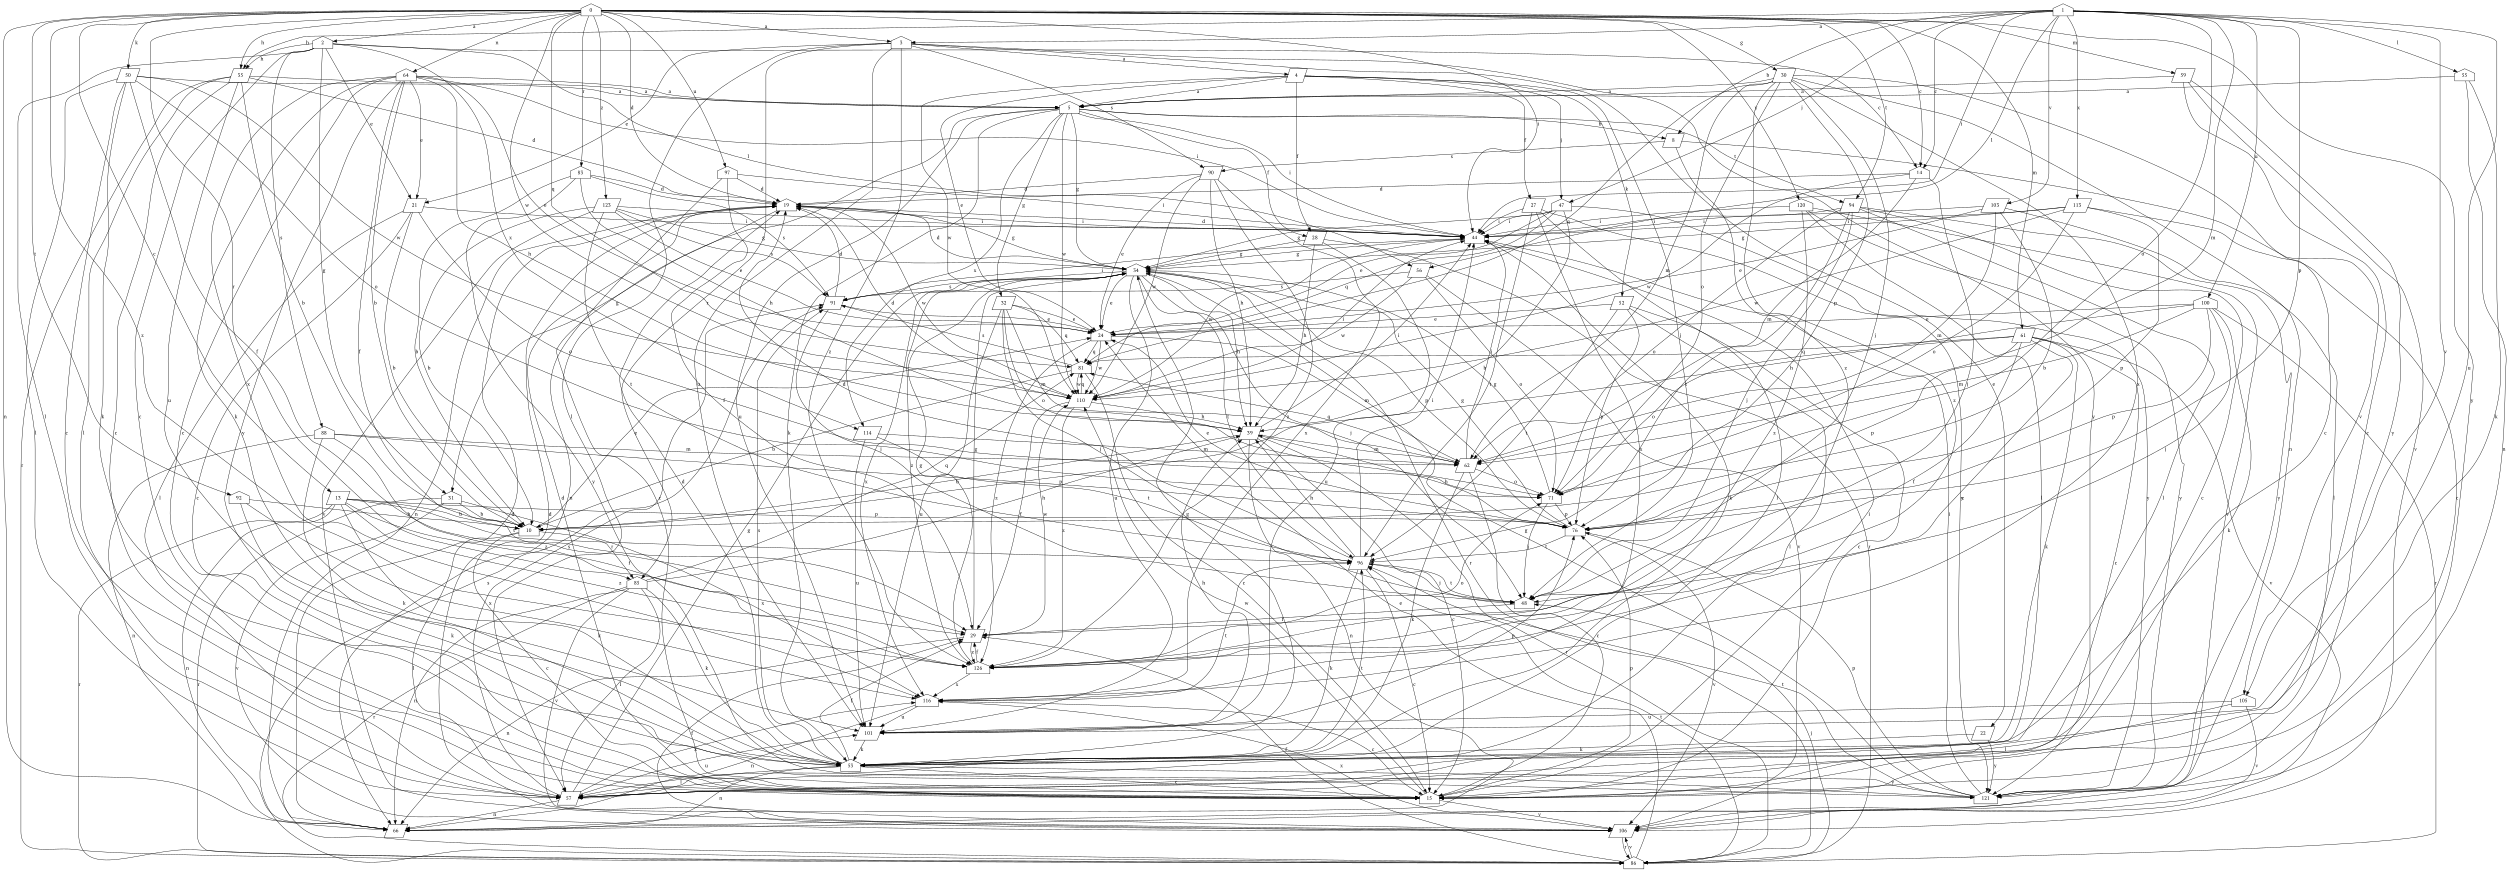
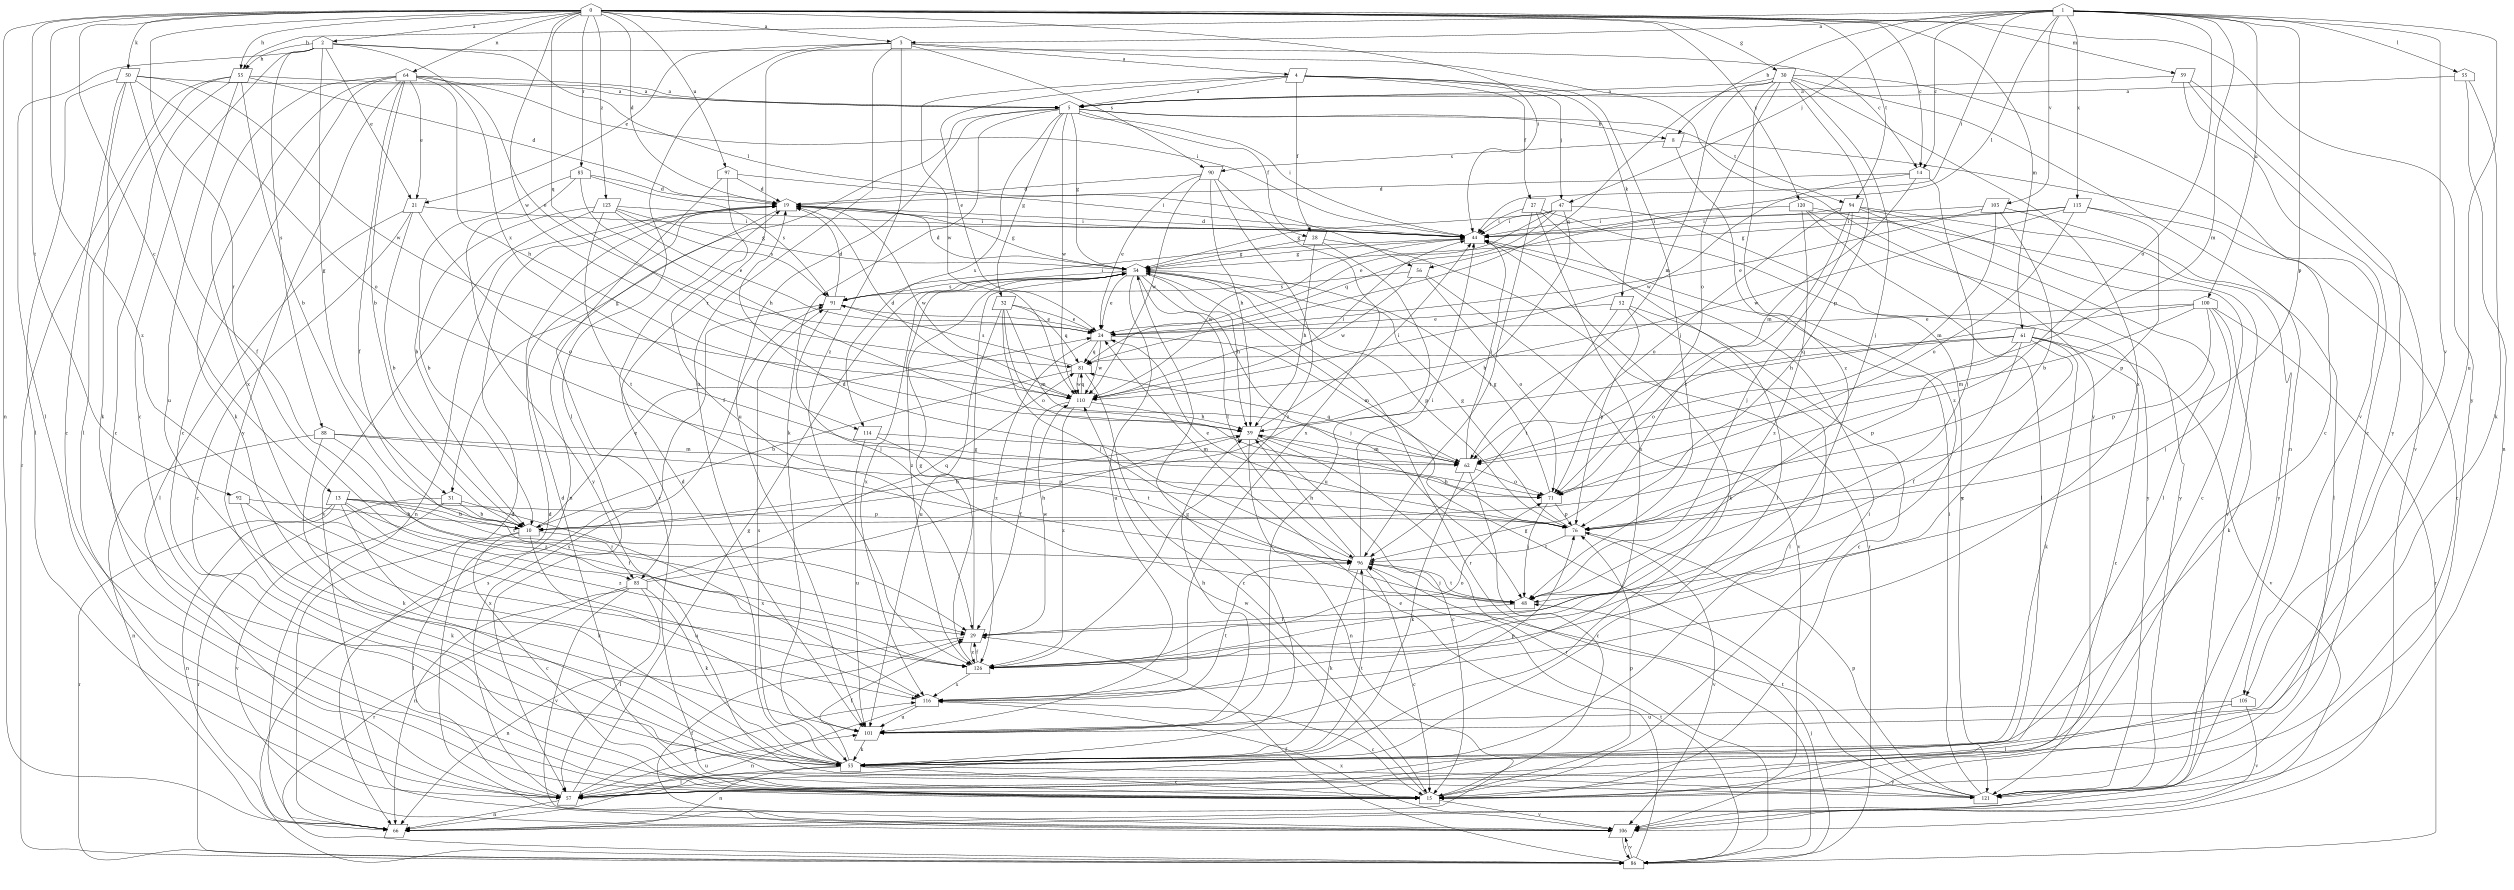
none -> (683, 637)
(1983, 733) -> none
